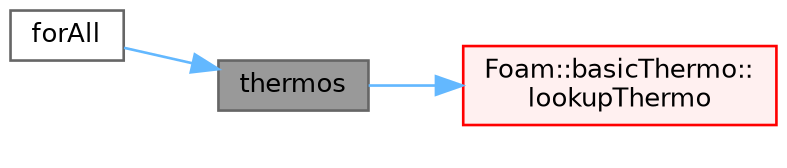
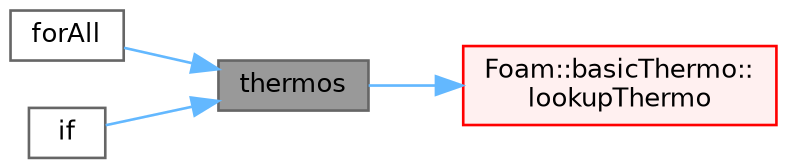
none -> (67, 133)
